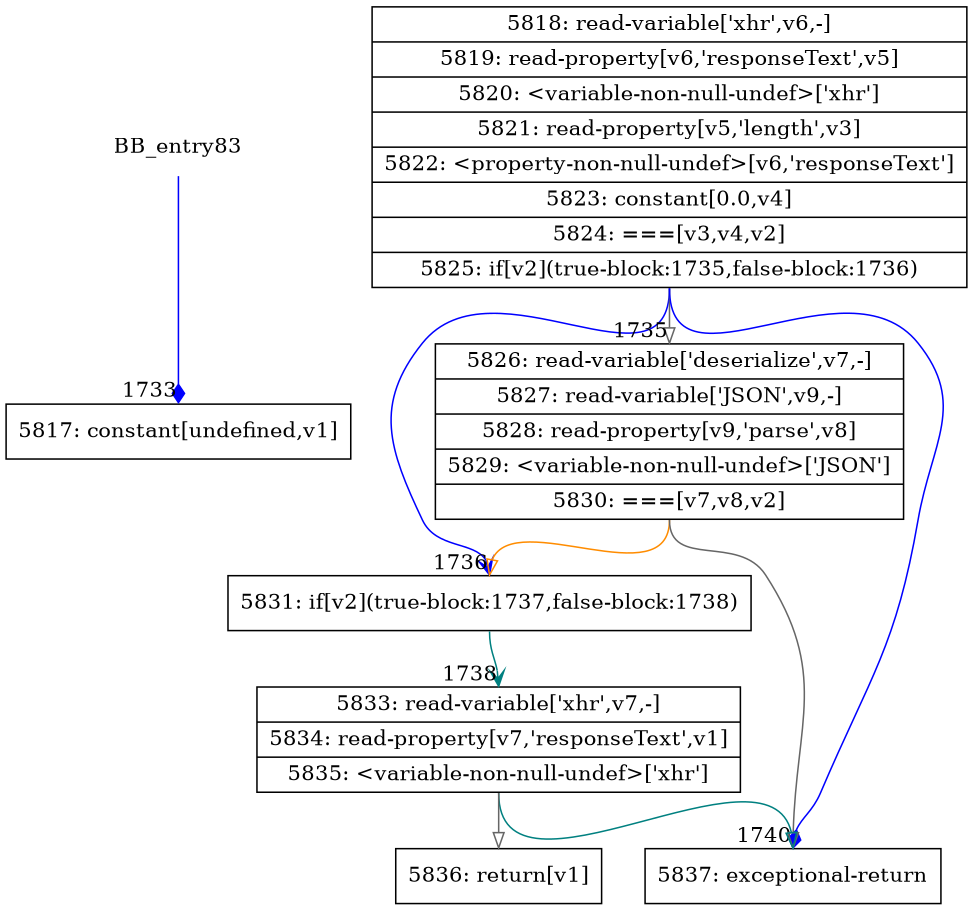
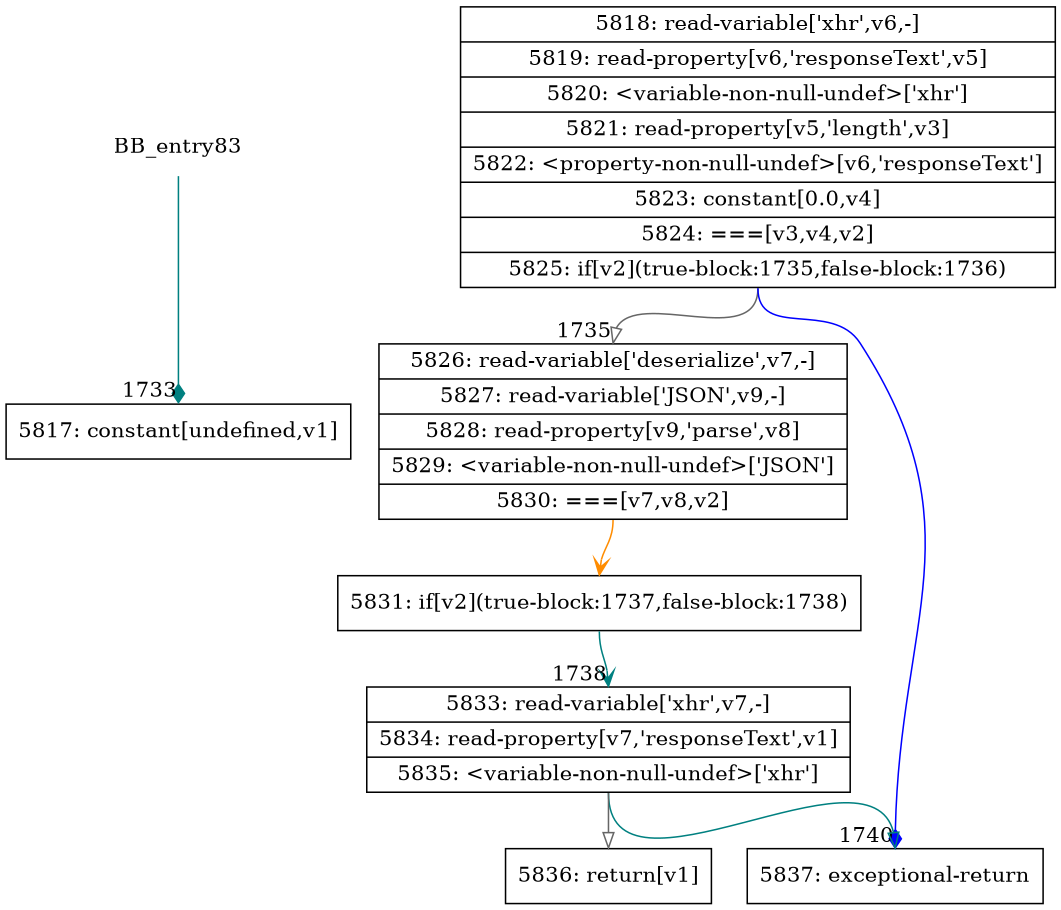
(178, 280) -> (178, 280)
(429, 338) -> none
(587, 549) -> (609, 540)
(797, 641) -> none
